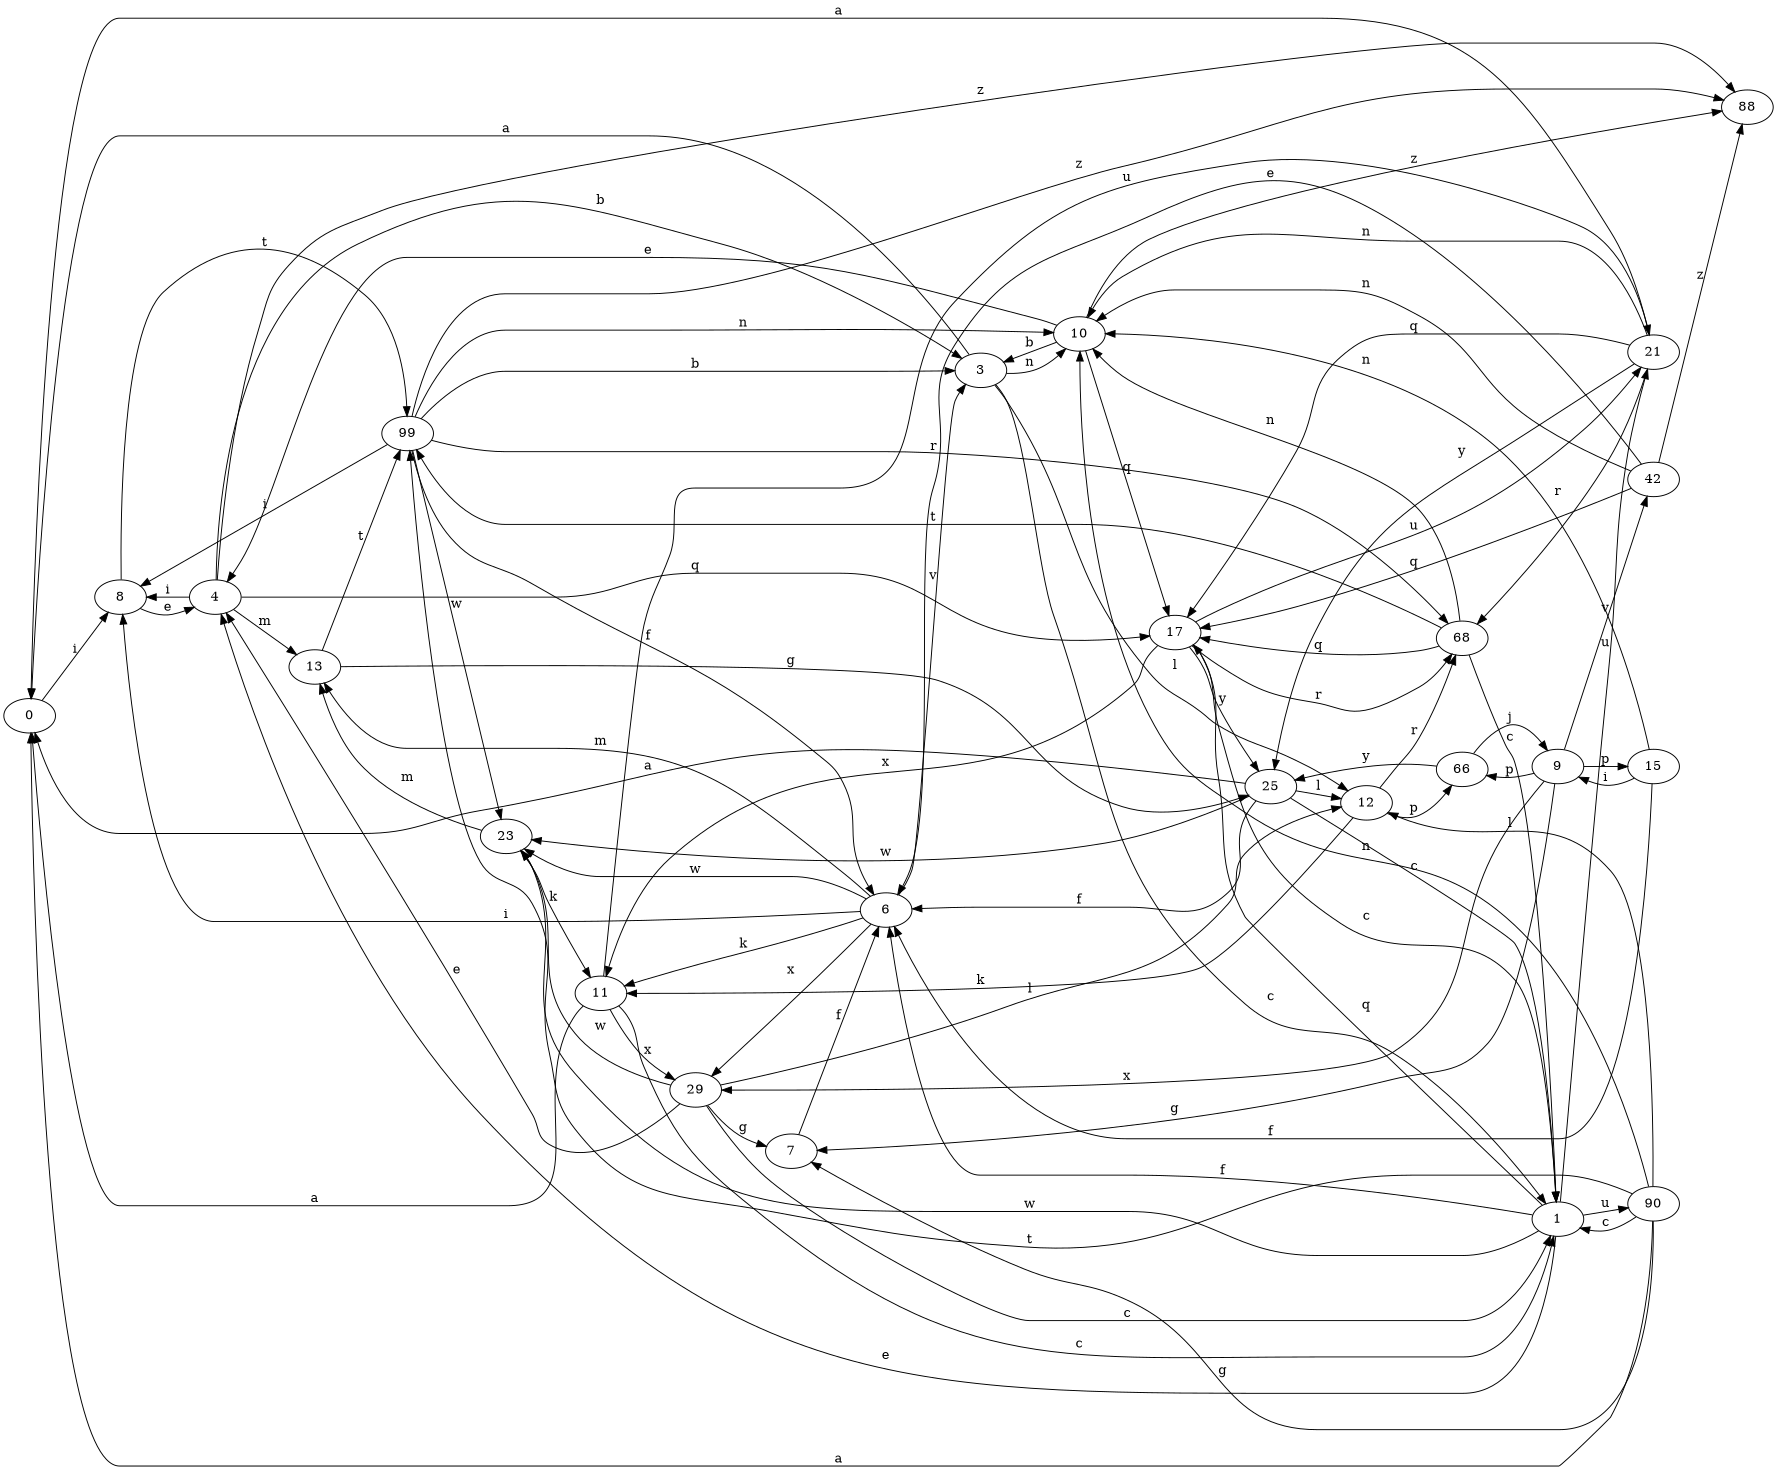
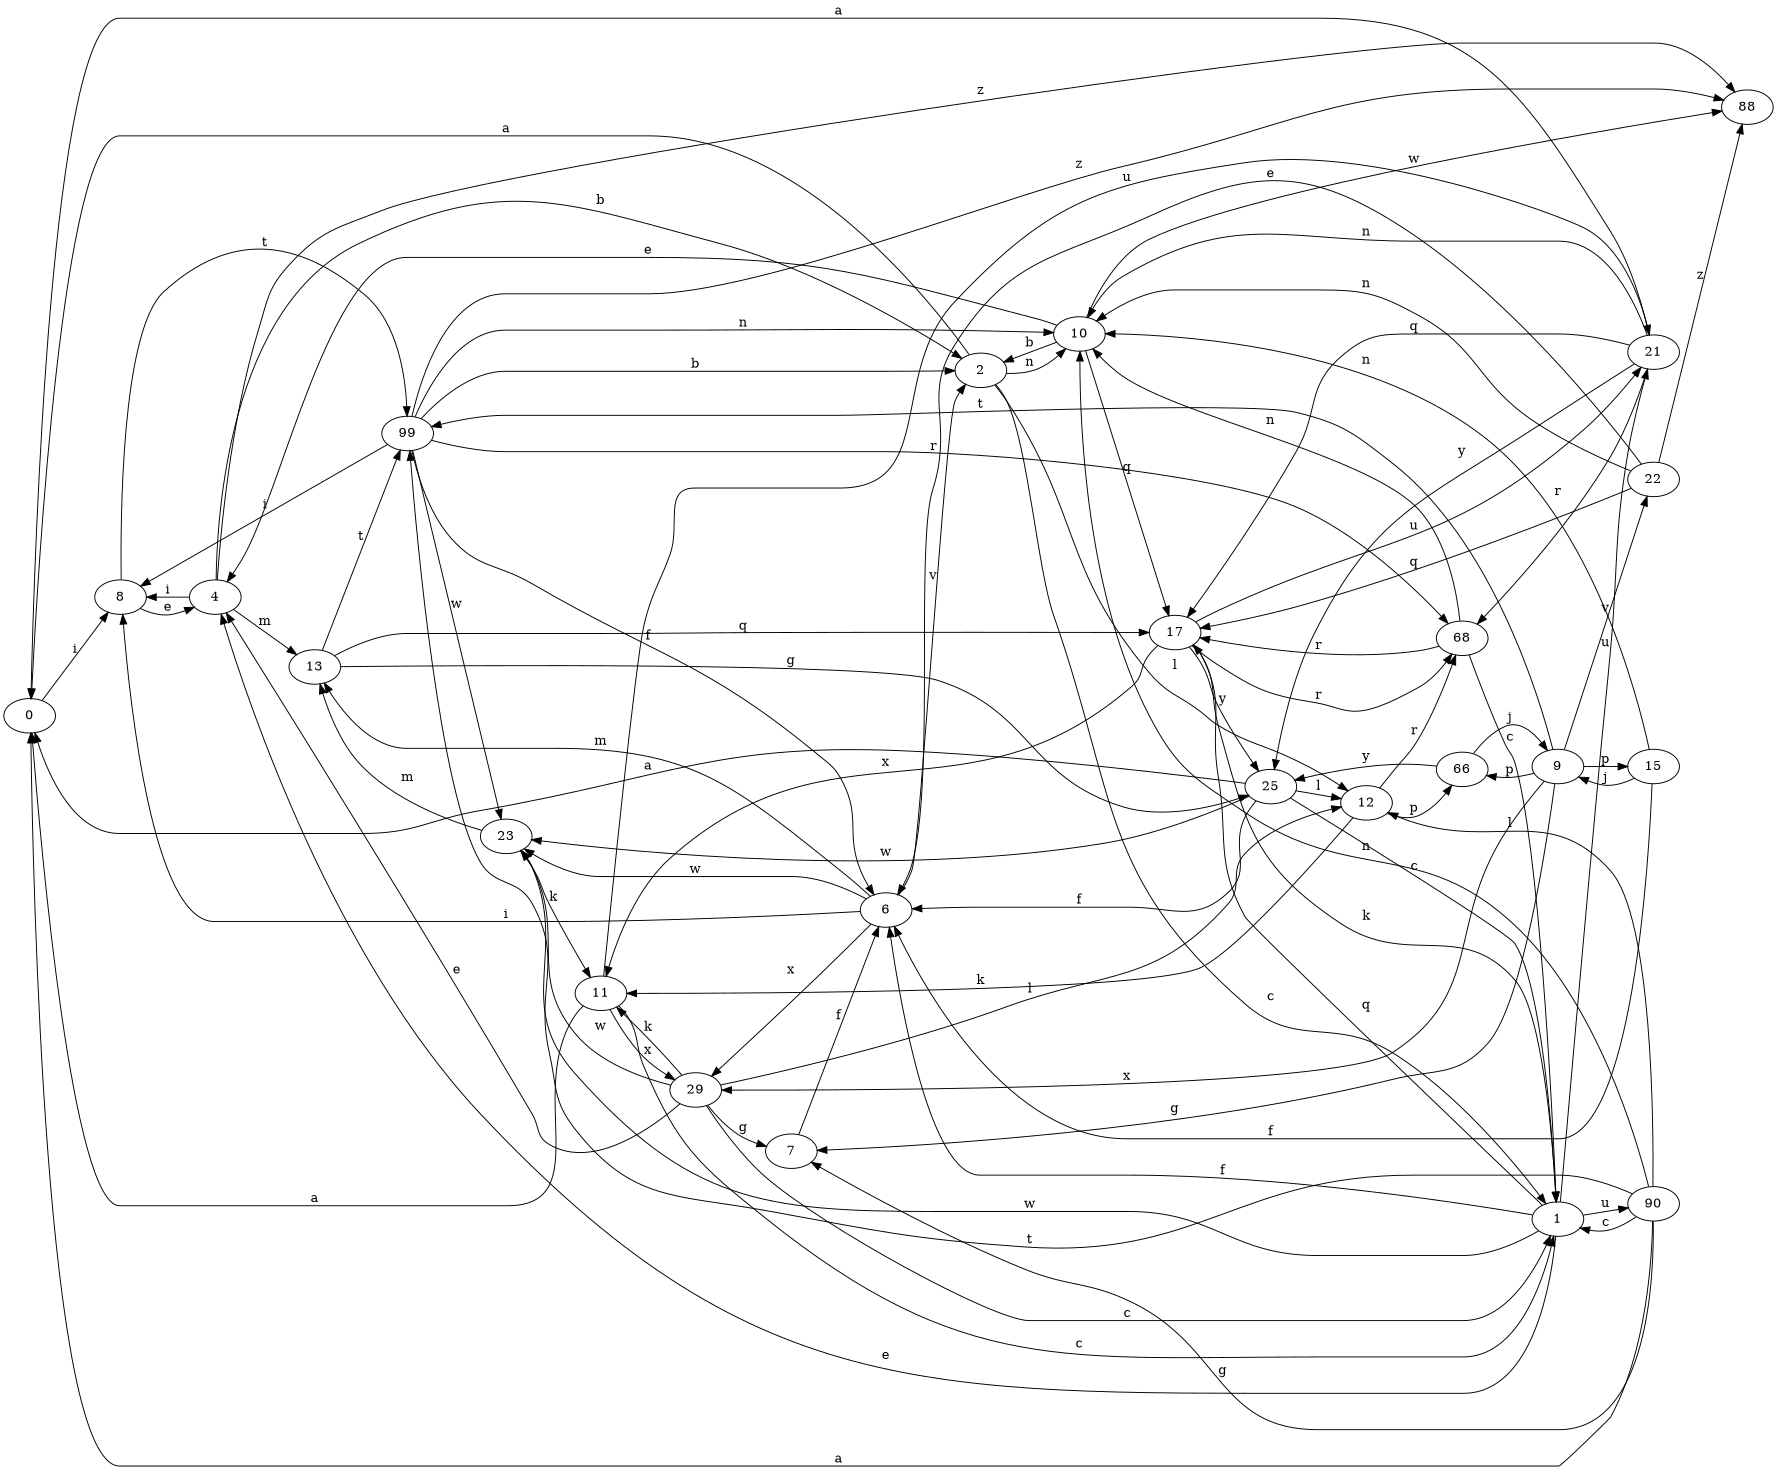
(1414, 159) -> (1414, 159)
(981, 370) -> (981, 370)
(1654, 479) -> (1654, 479)
(953, 524) -> (1090, 409)
(696, 573) -> (735, 633)
(1319, 645) -> (1319, 645)
(1606, 778) -> (1606, 778)
(1367, 916) -> (1367, 916)
(749, 951) -> (653, 1044)
